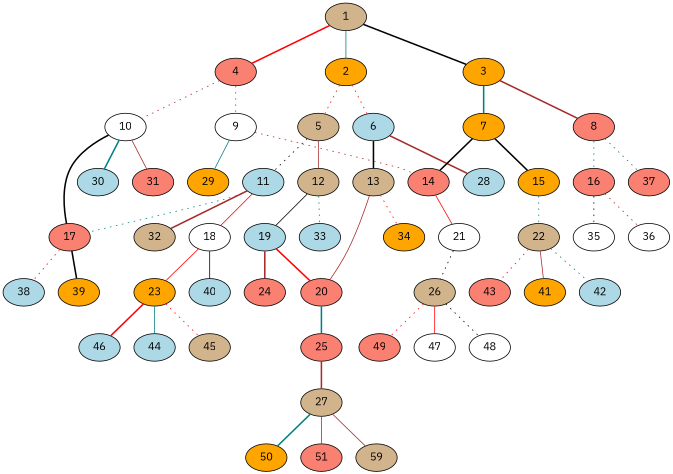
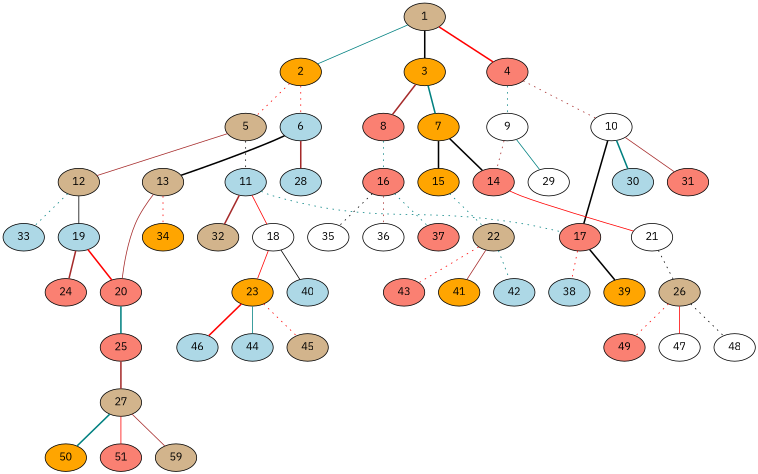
(621, 155) -> (411, 210)
(208, 182) -> (549, 182)
